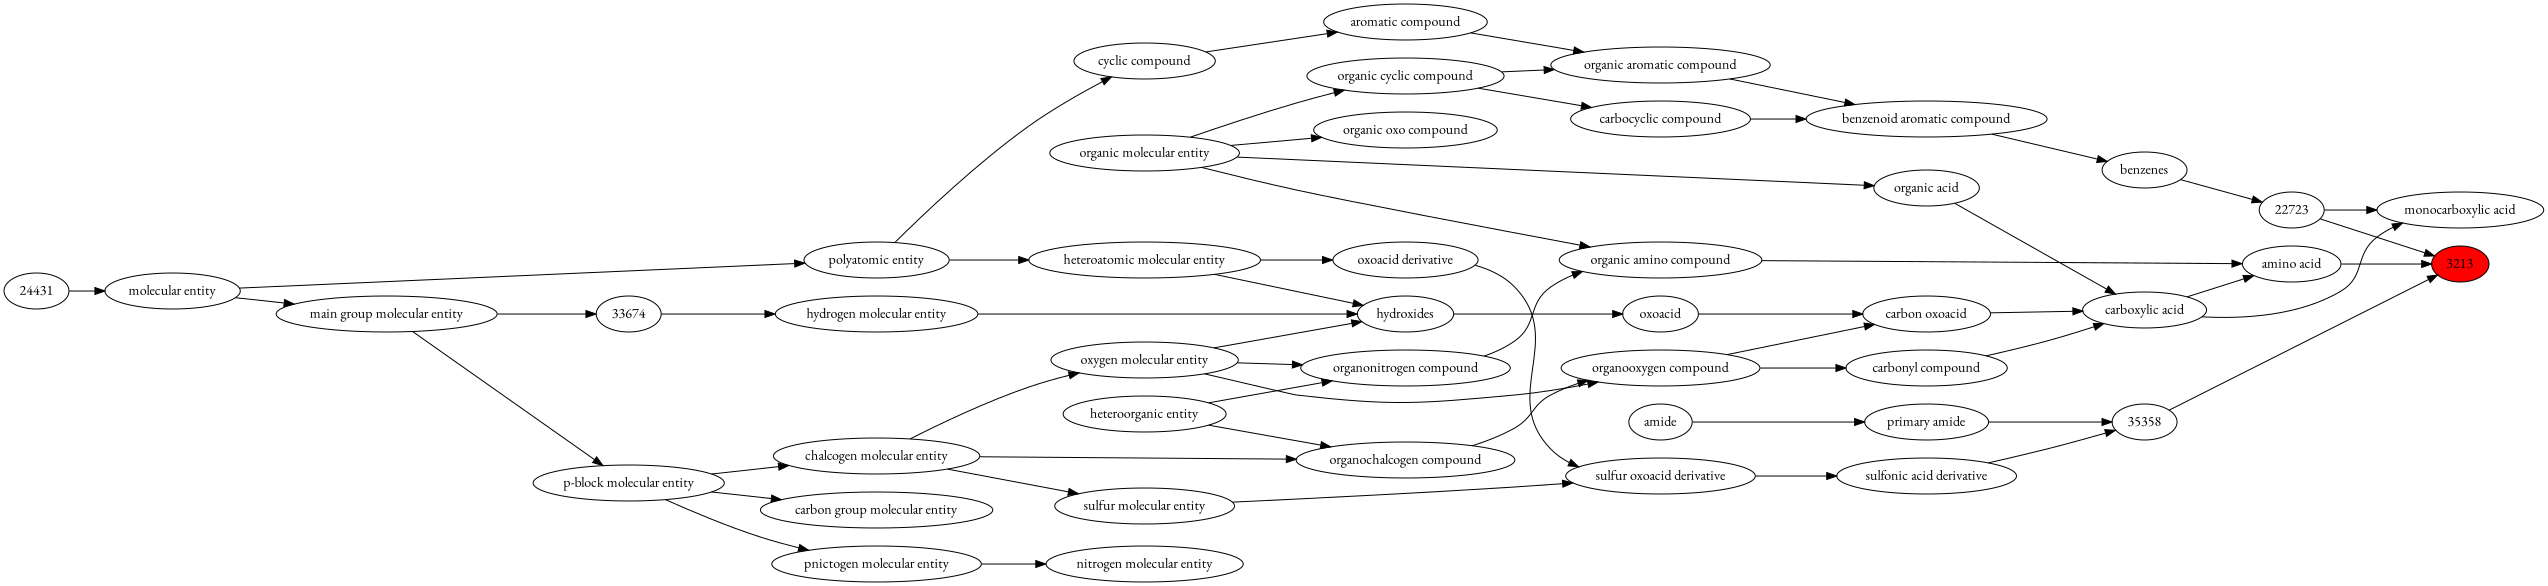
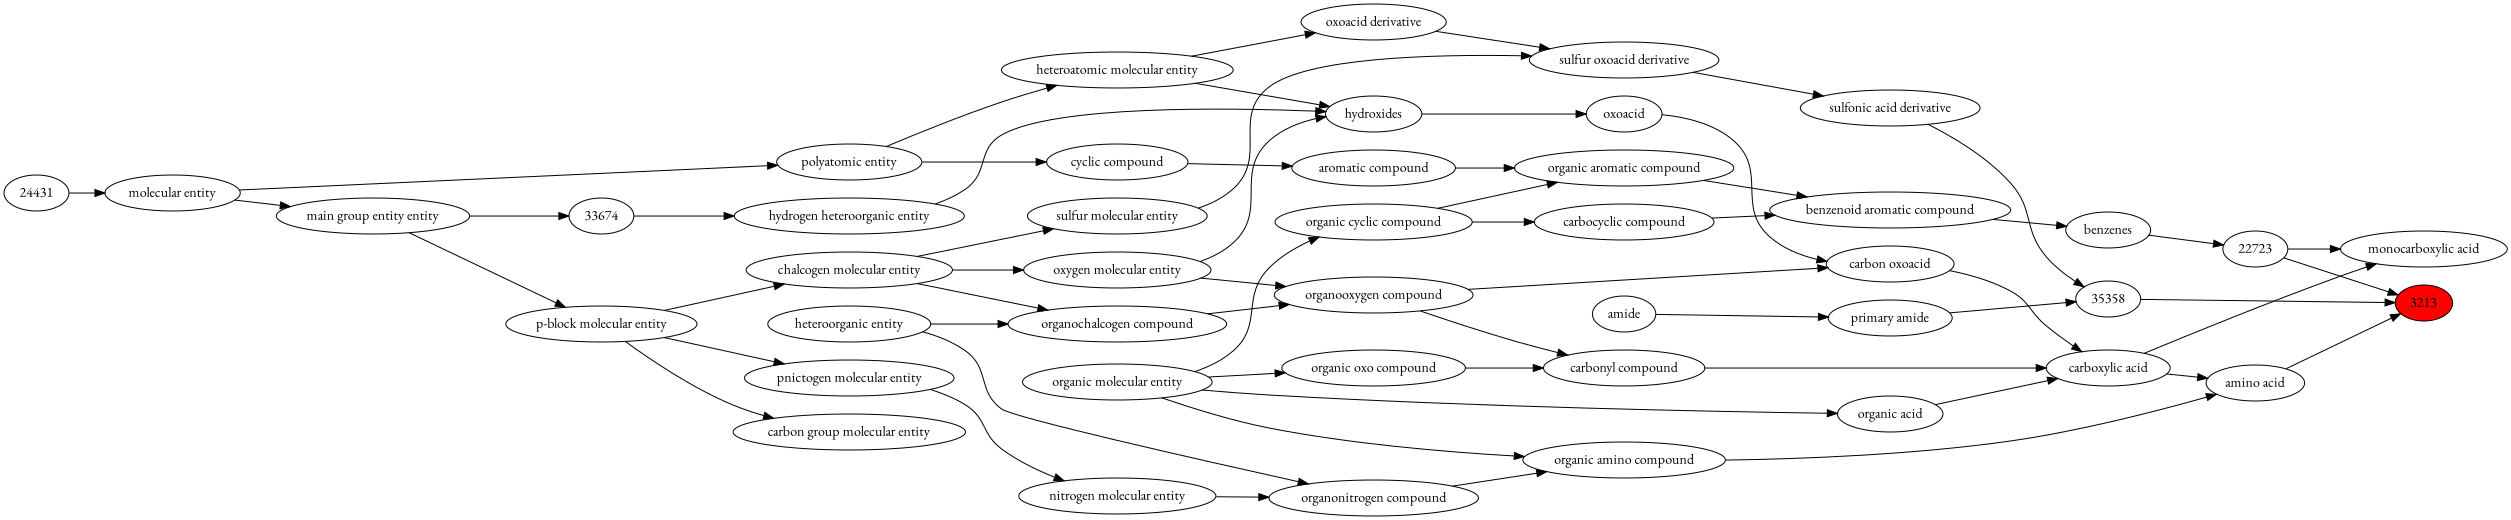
(387, 314) -> (373, 216)
(877, 314) -> (849, 216)
(1265, 364) -> (1237, 497)
none -> (1499, 368)
